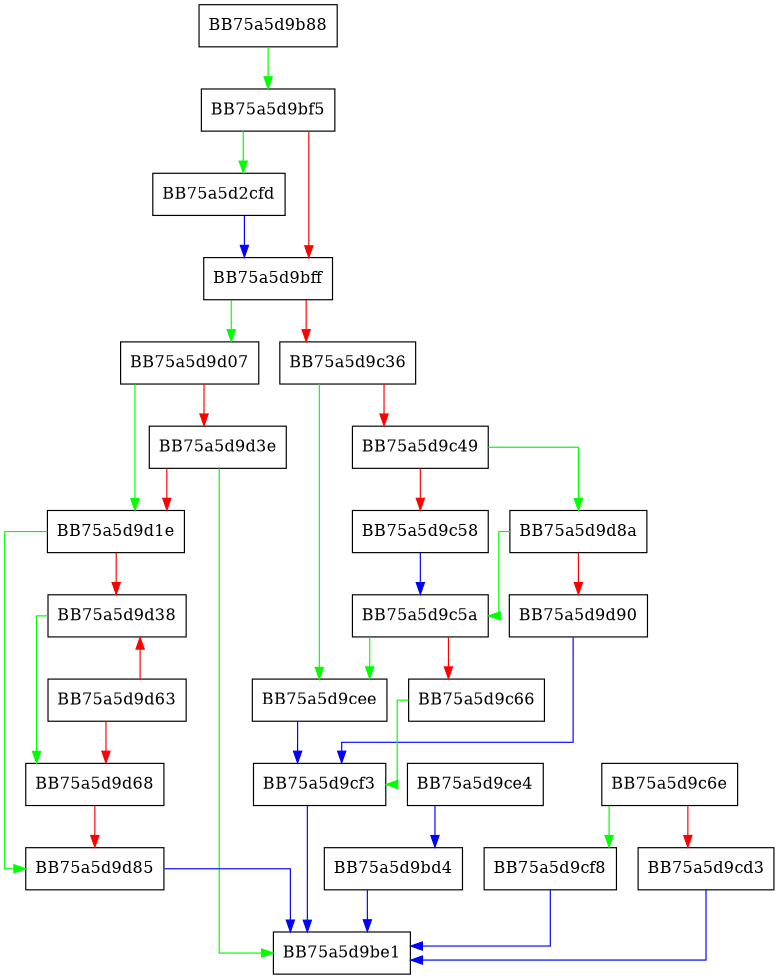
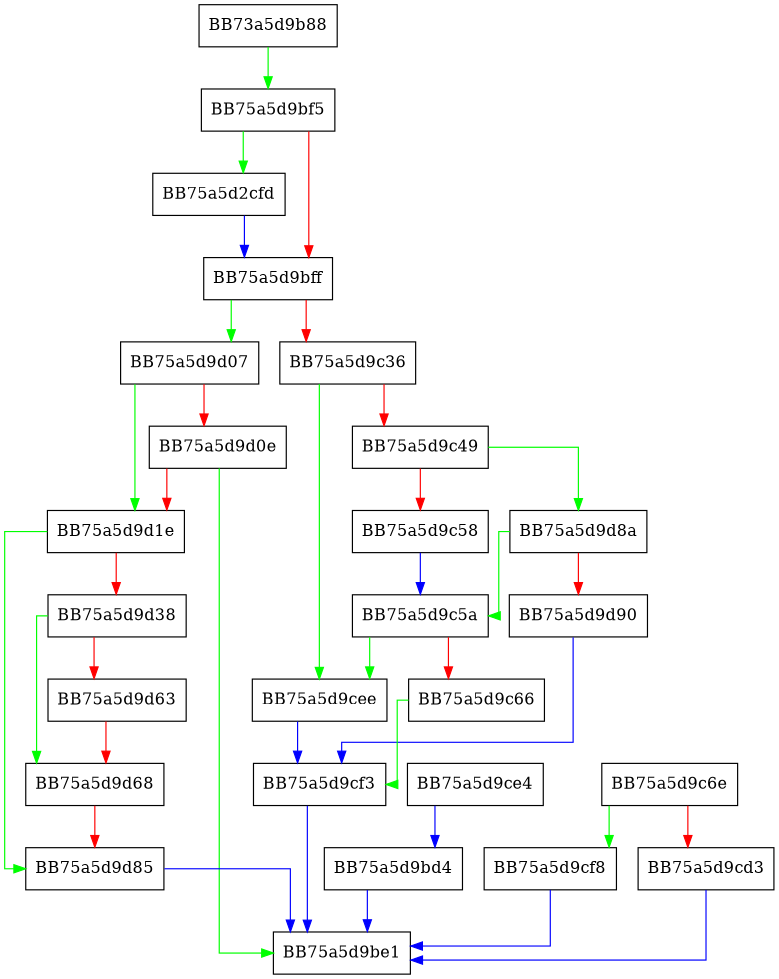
(268, 26) -> (268, 26)
(218, 447) -> (218, 447)
(140, 664) -> (94, 652)
